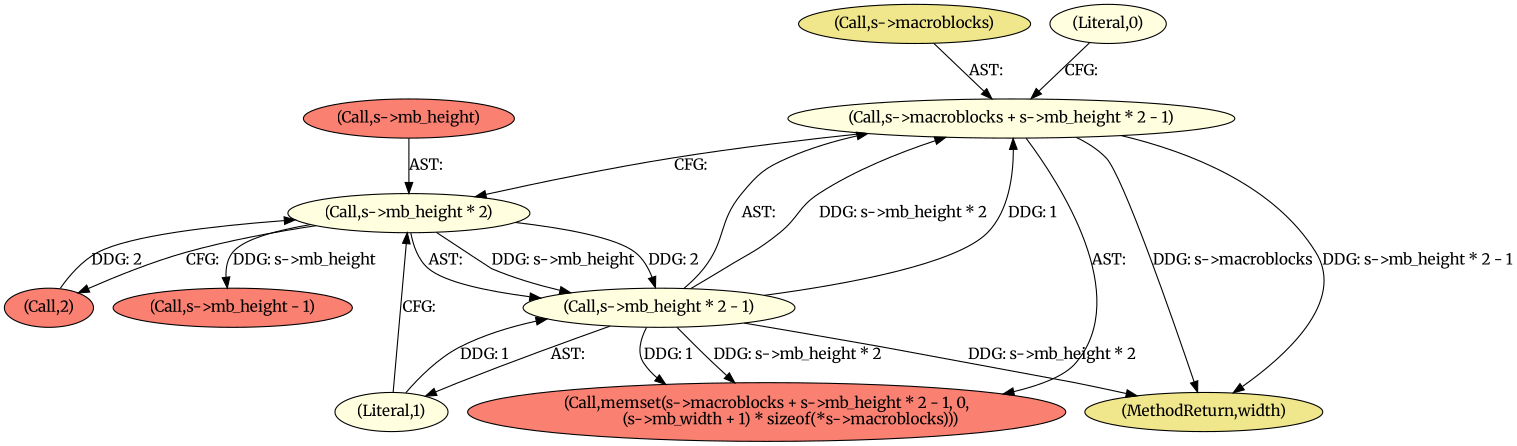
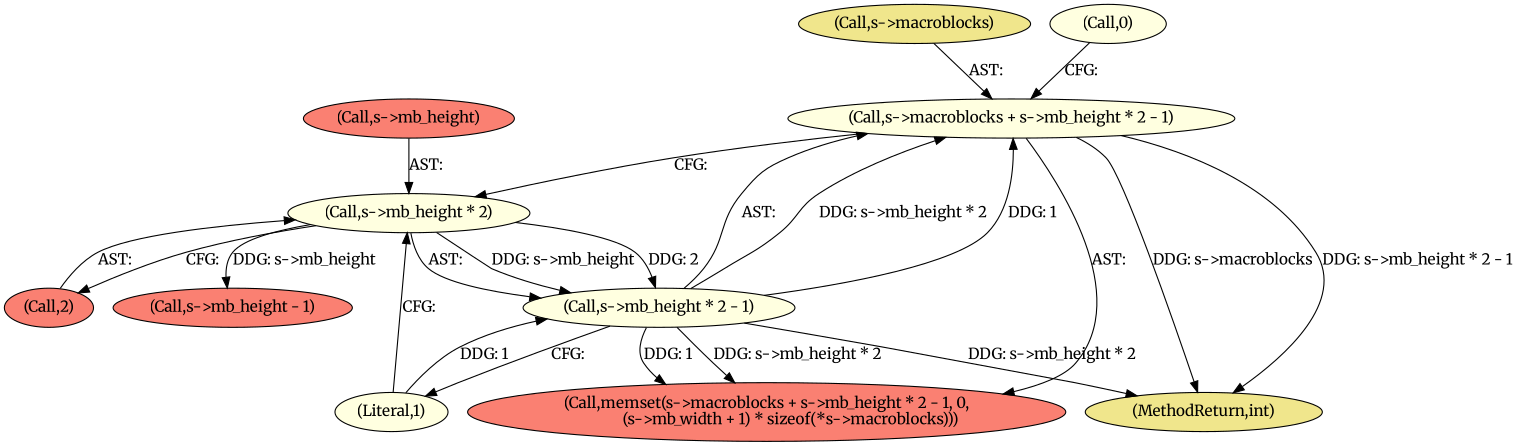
(1108, 24) -> (1108, 24)
(117, 260) -> (117, 260)
(570, 355) -> (570, 355)
(1204, 412) -> (1204, 412)
